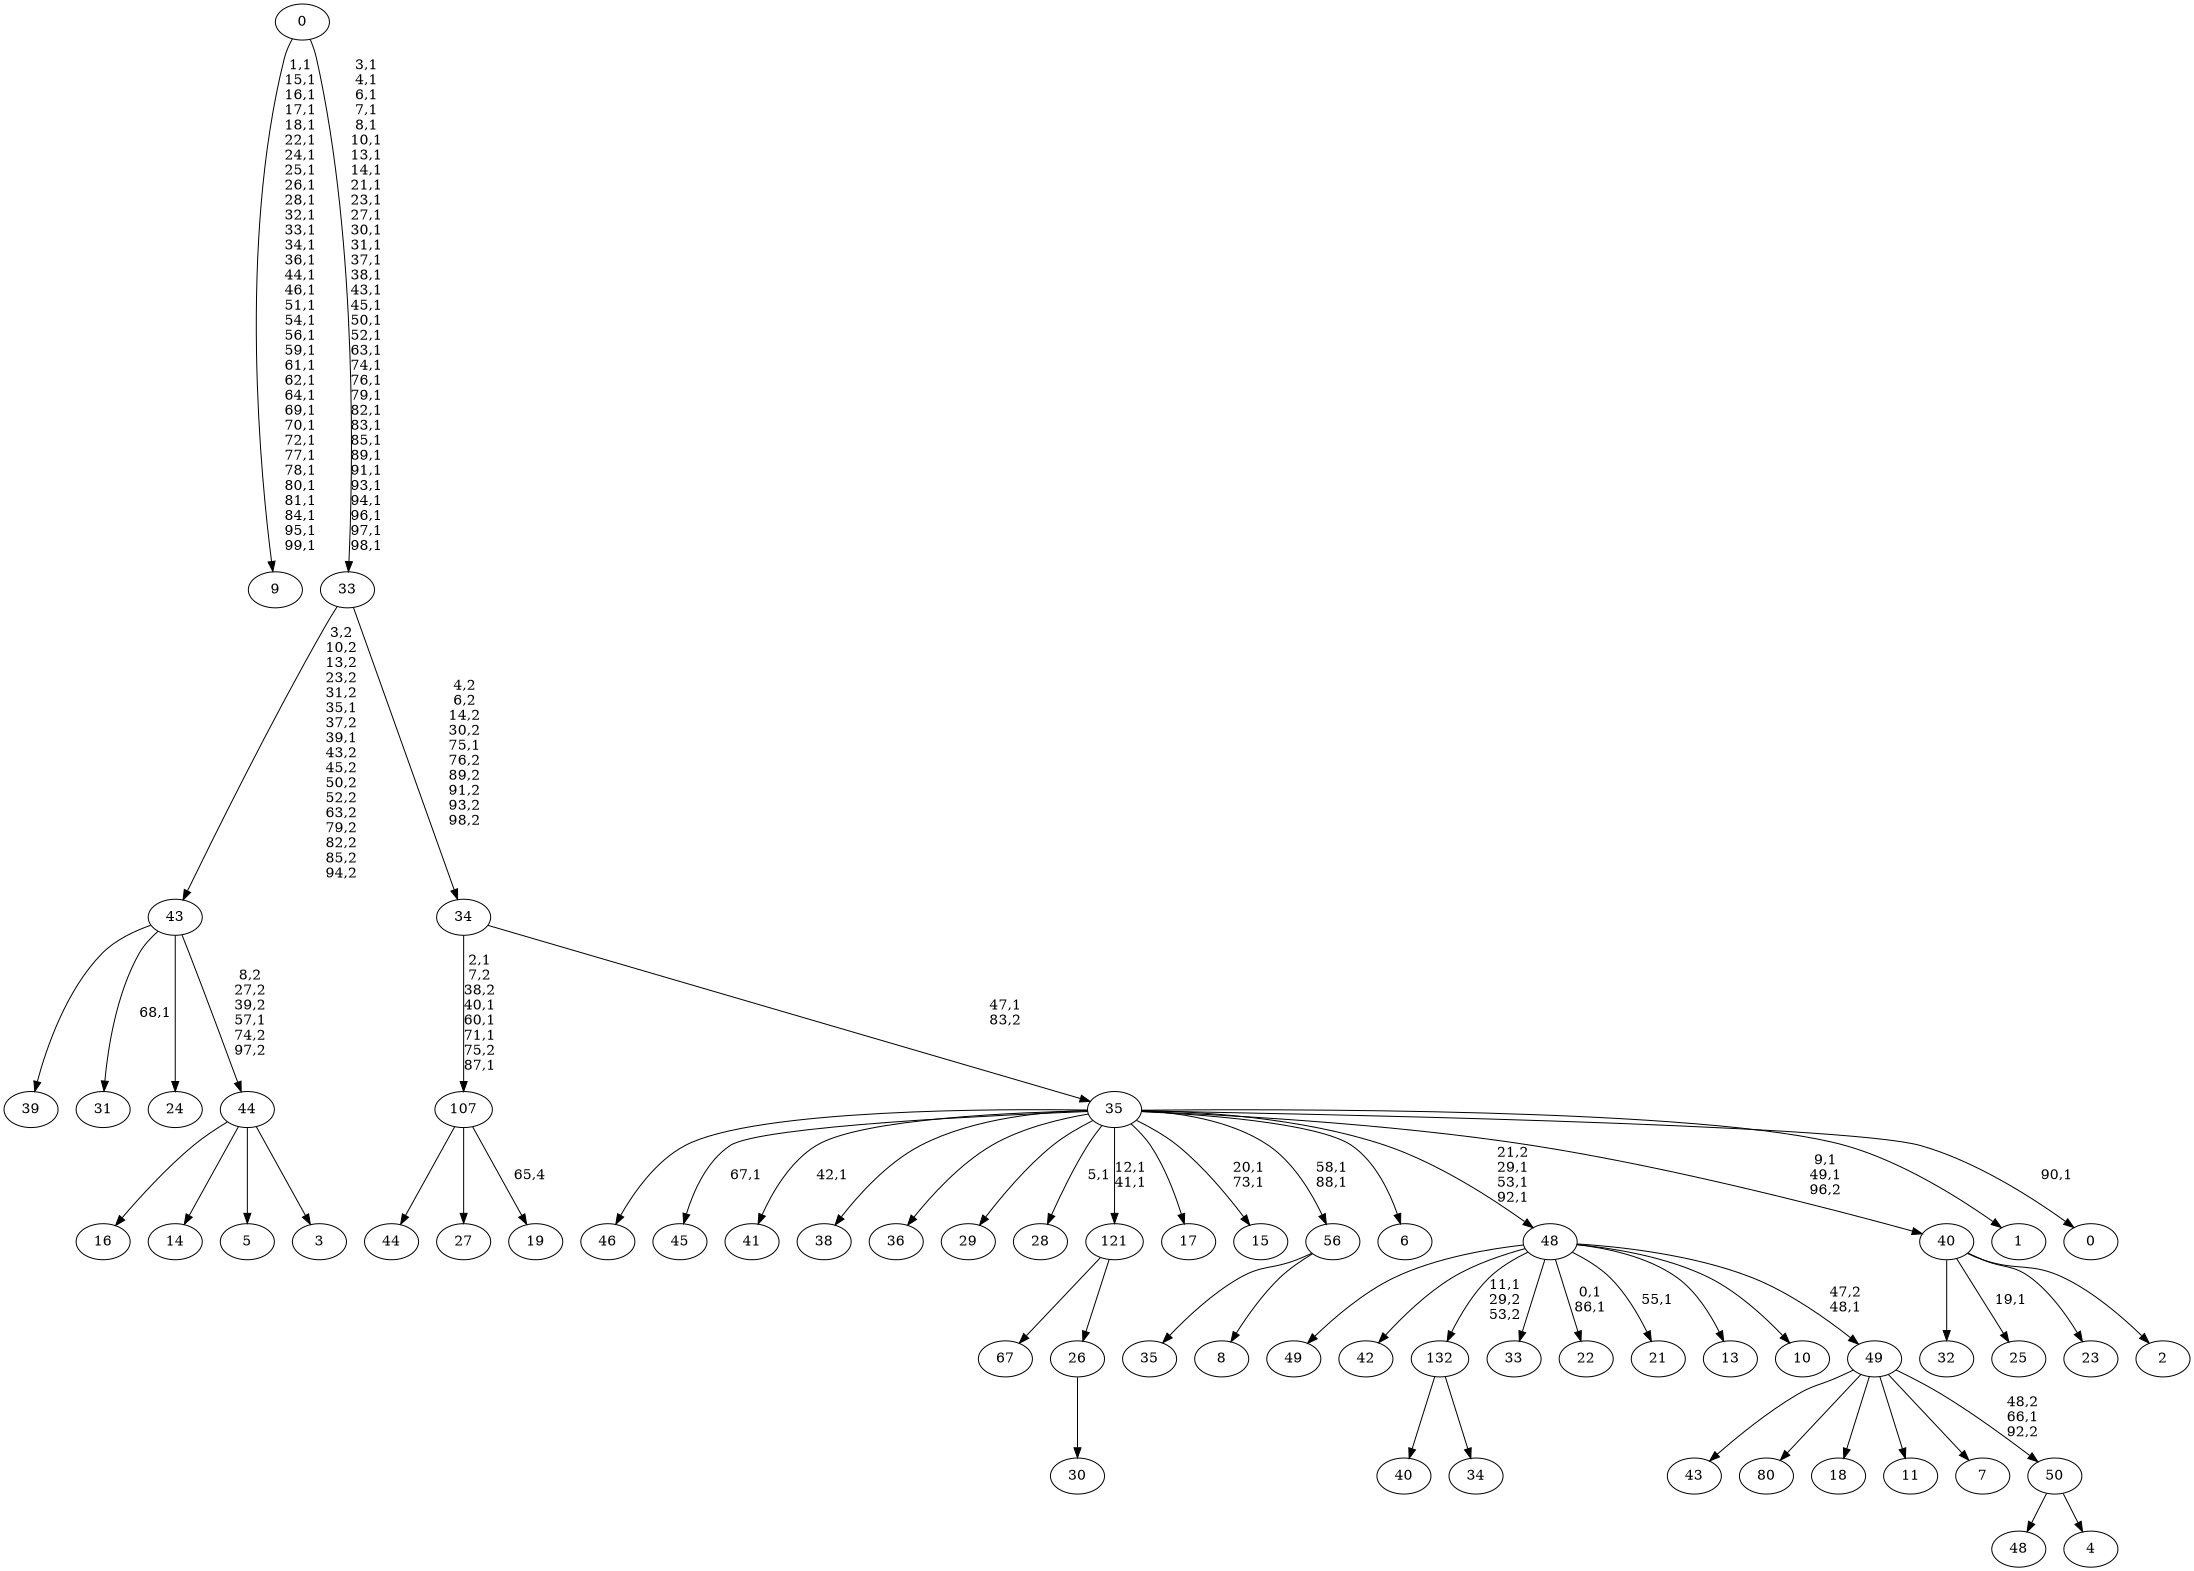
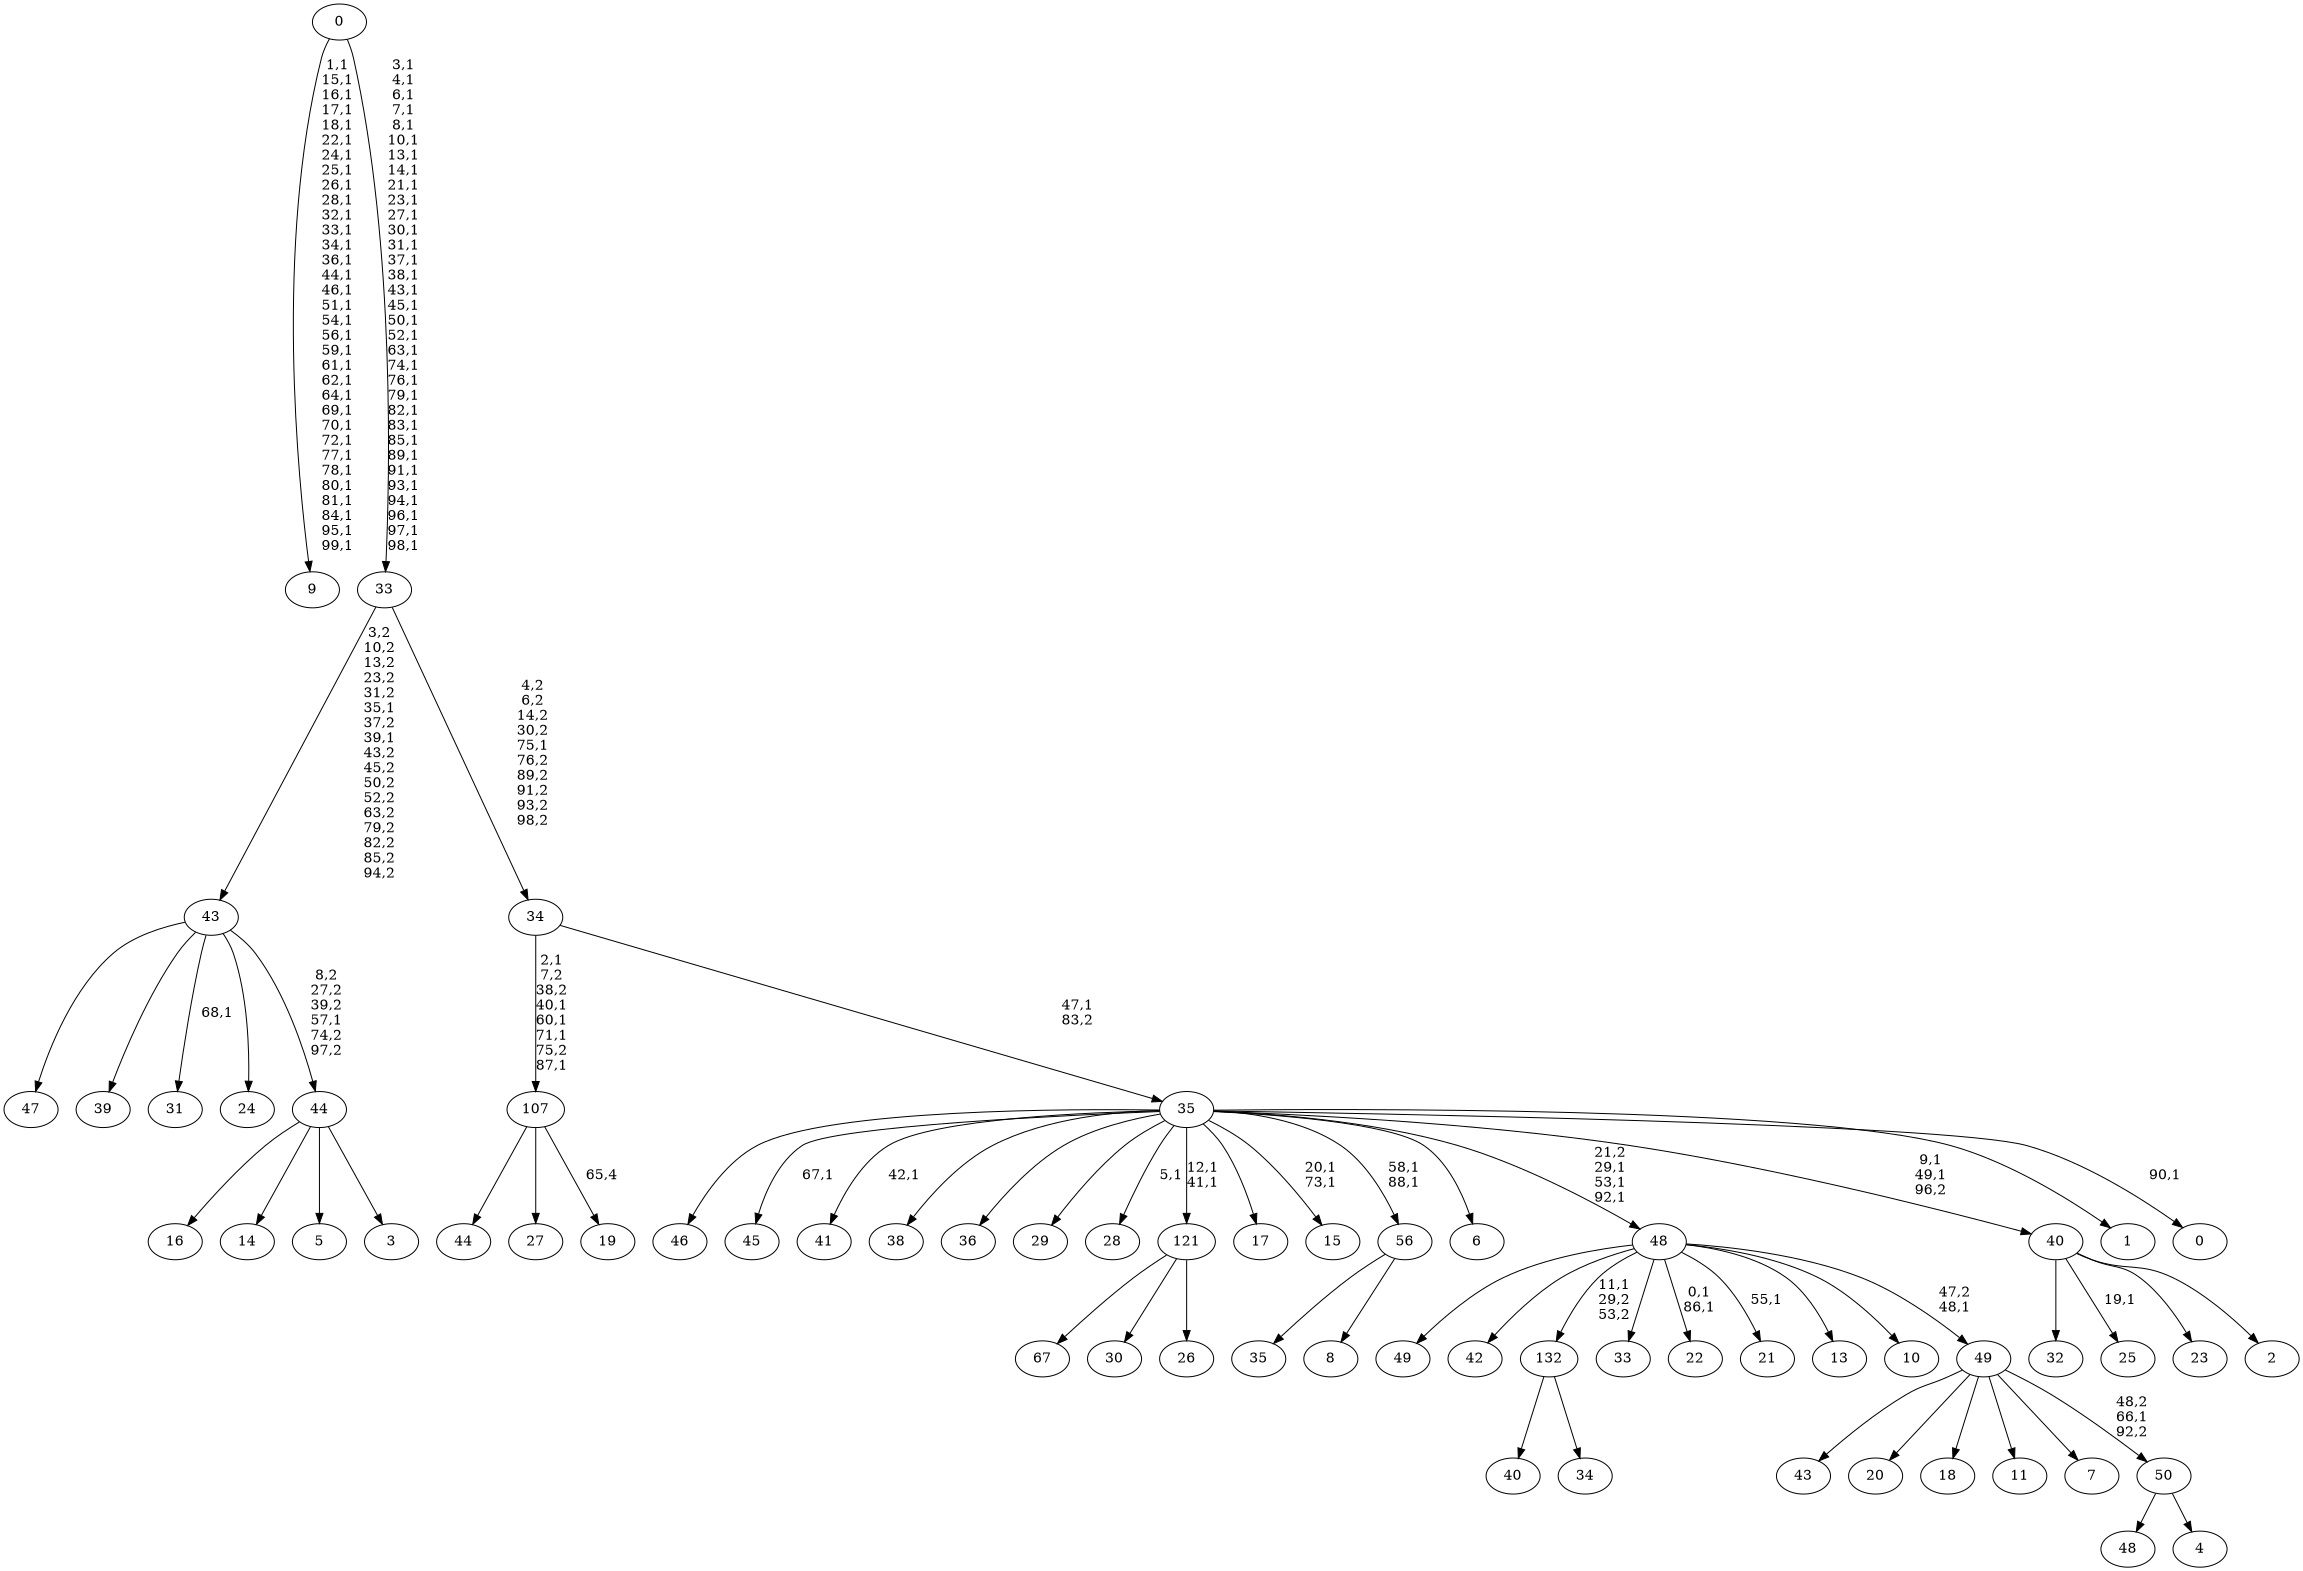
none -> (31, 1110)
(1077, 1412) -> (1153, 1296)
(1766, 1476) -> (1876, 1476)
